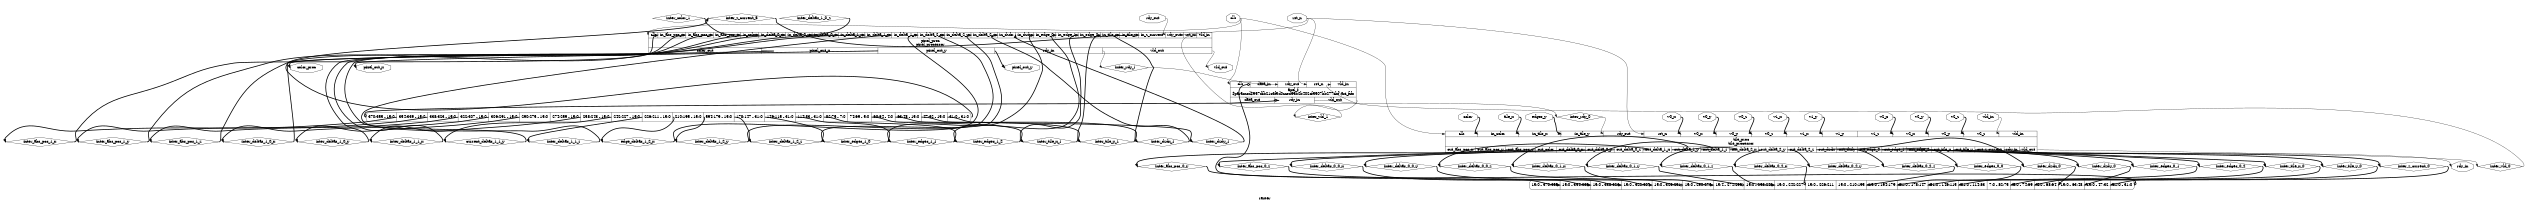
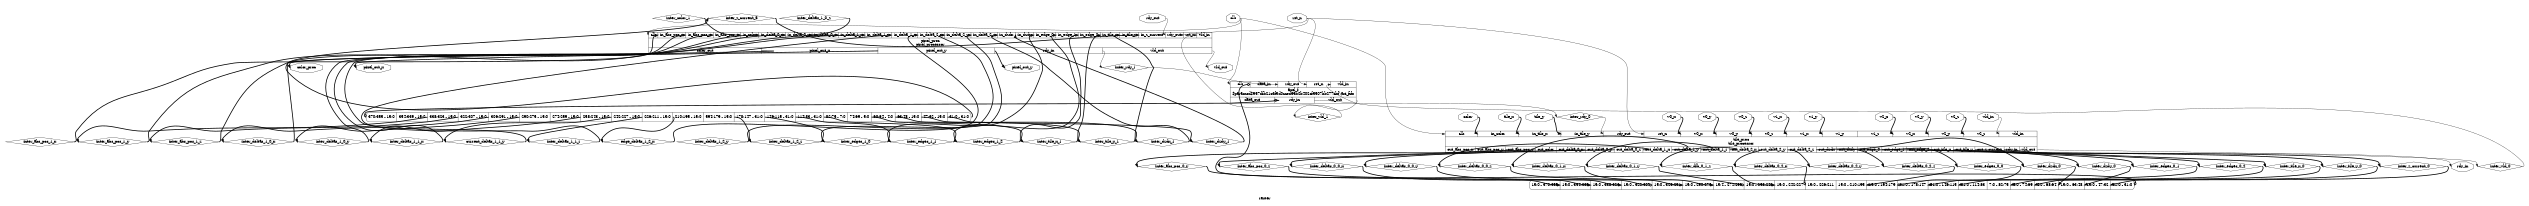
(1539, 117) -> (1539, 117)
(179, 128) -> none
(692, 129) -> none
(1697, 167) -> (1697, 167)
(1541, 179) -> (1541, 179)
(1593, 179) -> (1593, 179)
(1951, 180) -> (1951, 180)
